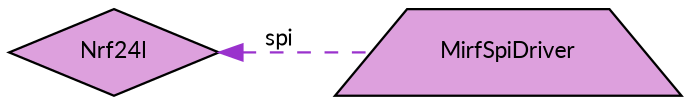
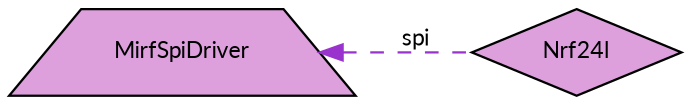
(306, 52) -> (407, 52)
